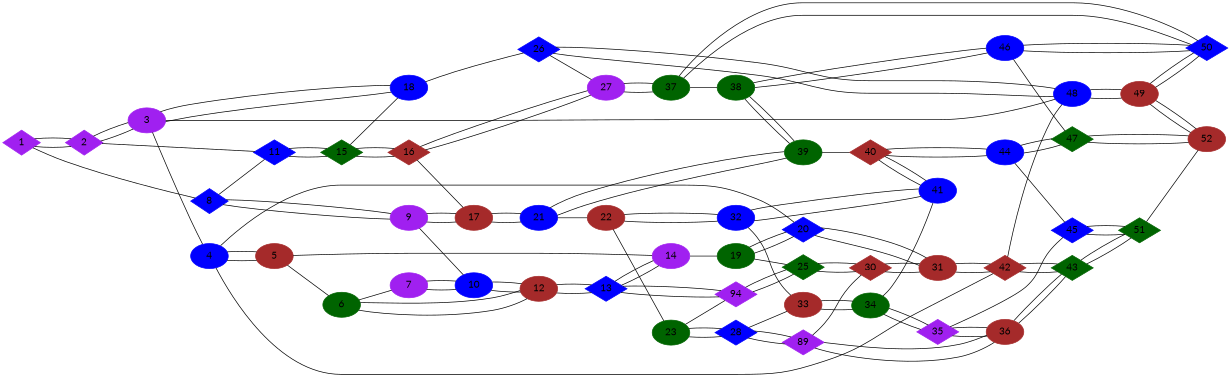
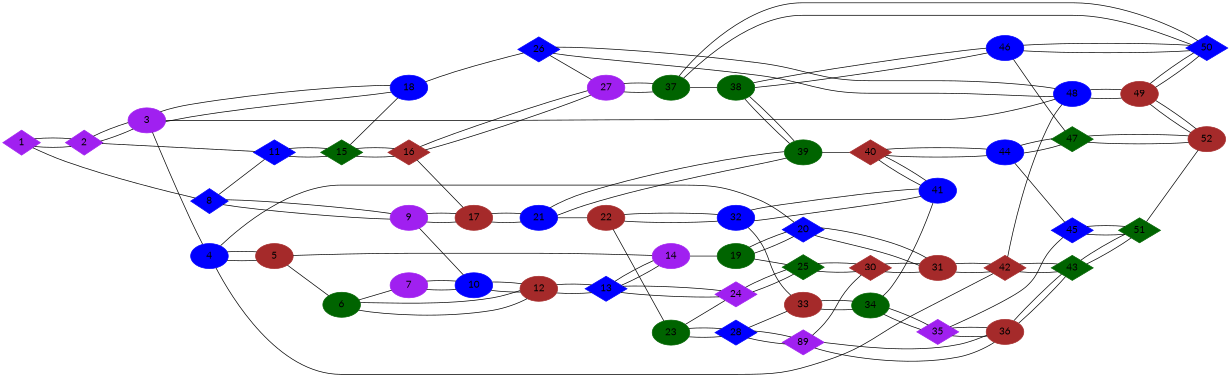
(736, 294) -> (736, 294)
